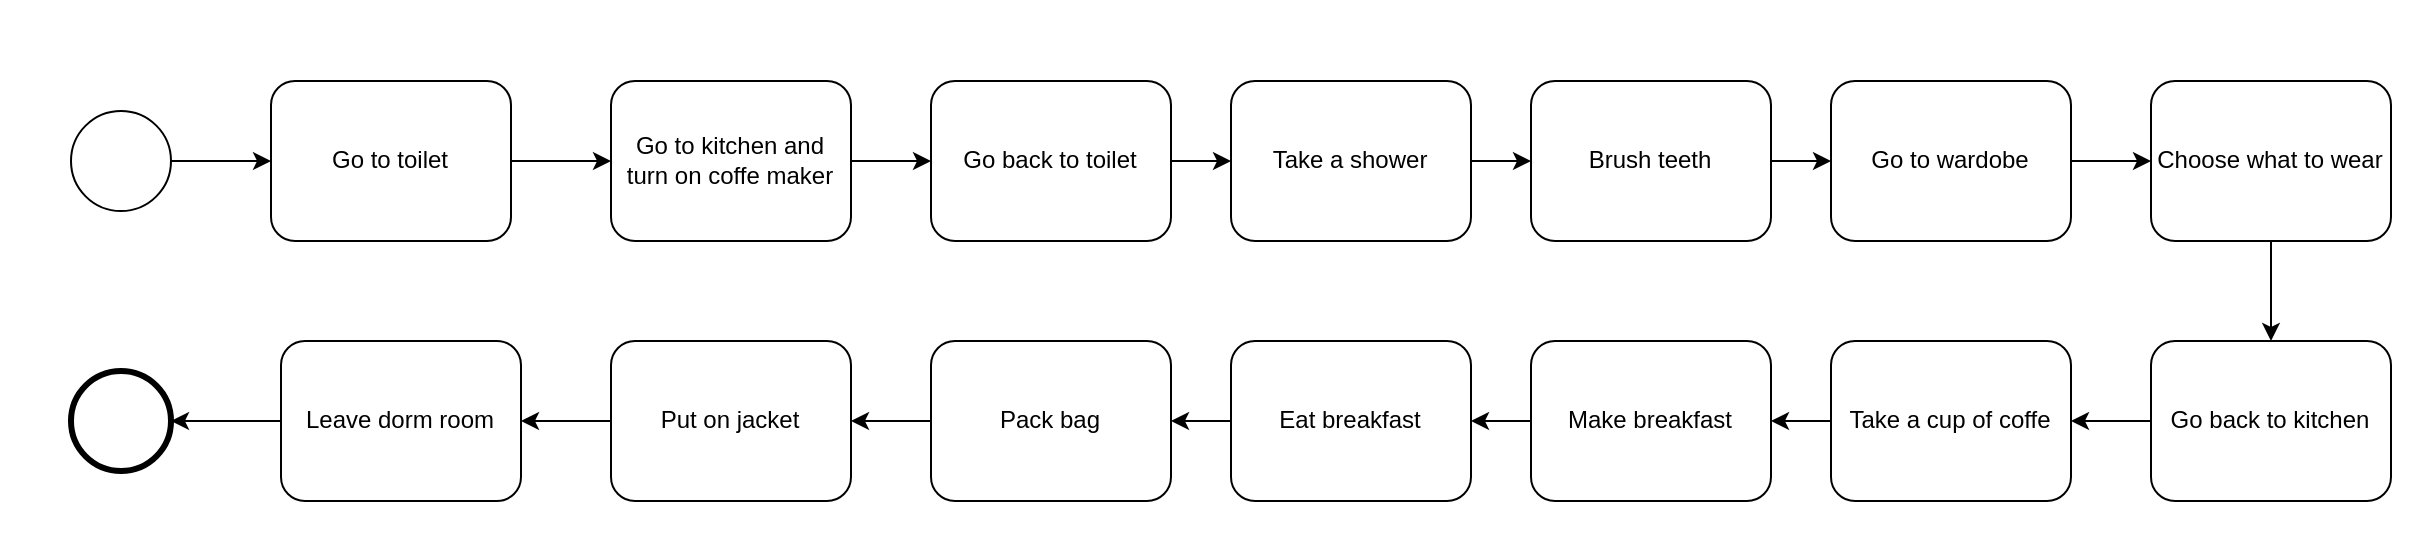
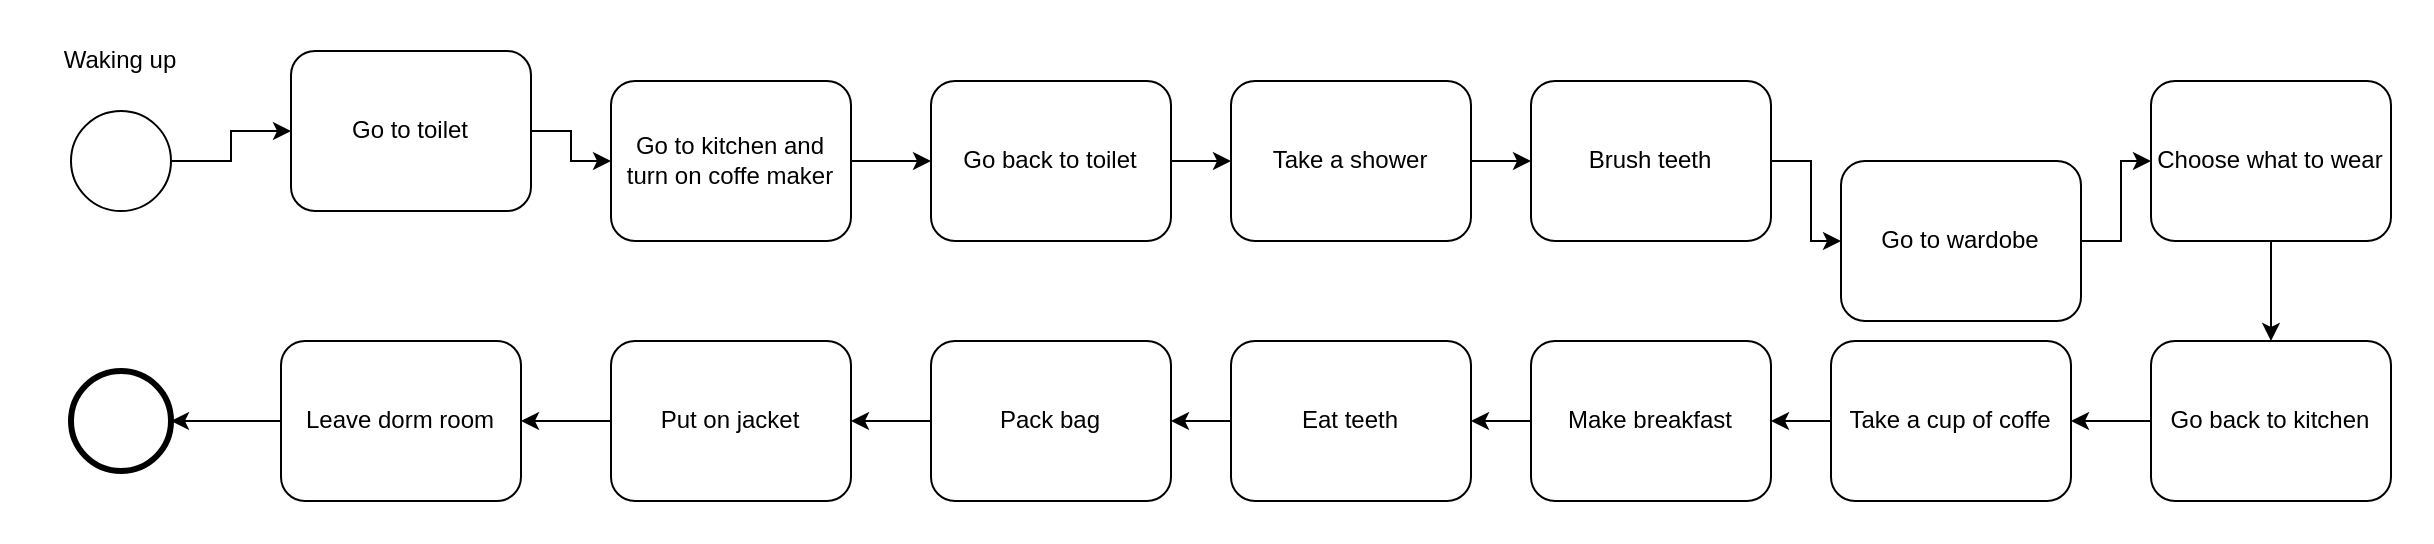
none -> (121, 61)
(391, 161) -> (411, 131)
(1951, 161) -> (1961, 241)
(1351, 421) -> (1351, 421)
